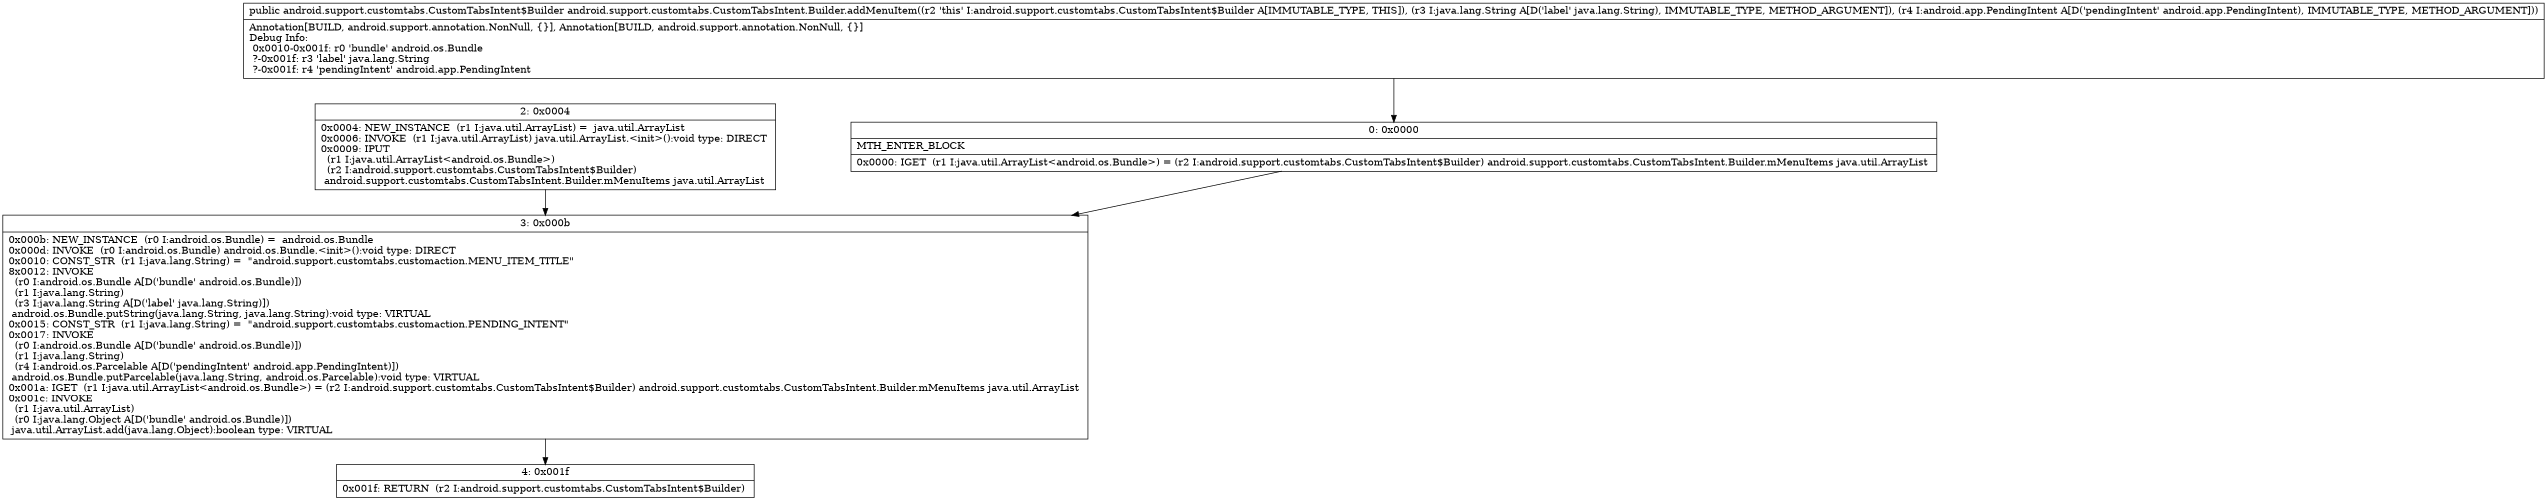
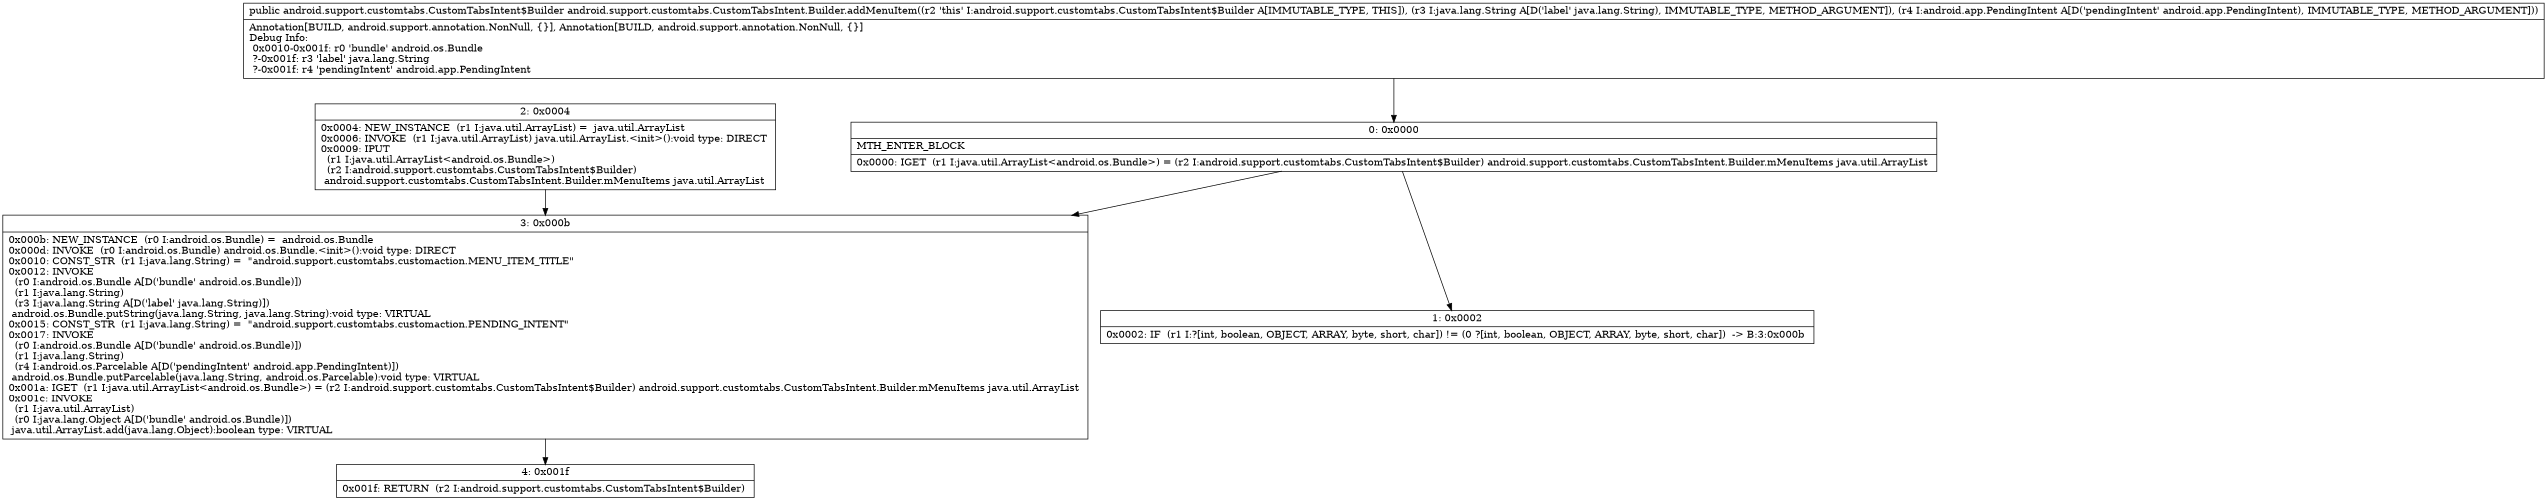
(55, 272) -> (55, 272)
none -> (1457, 327)
